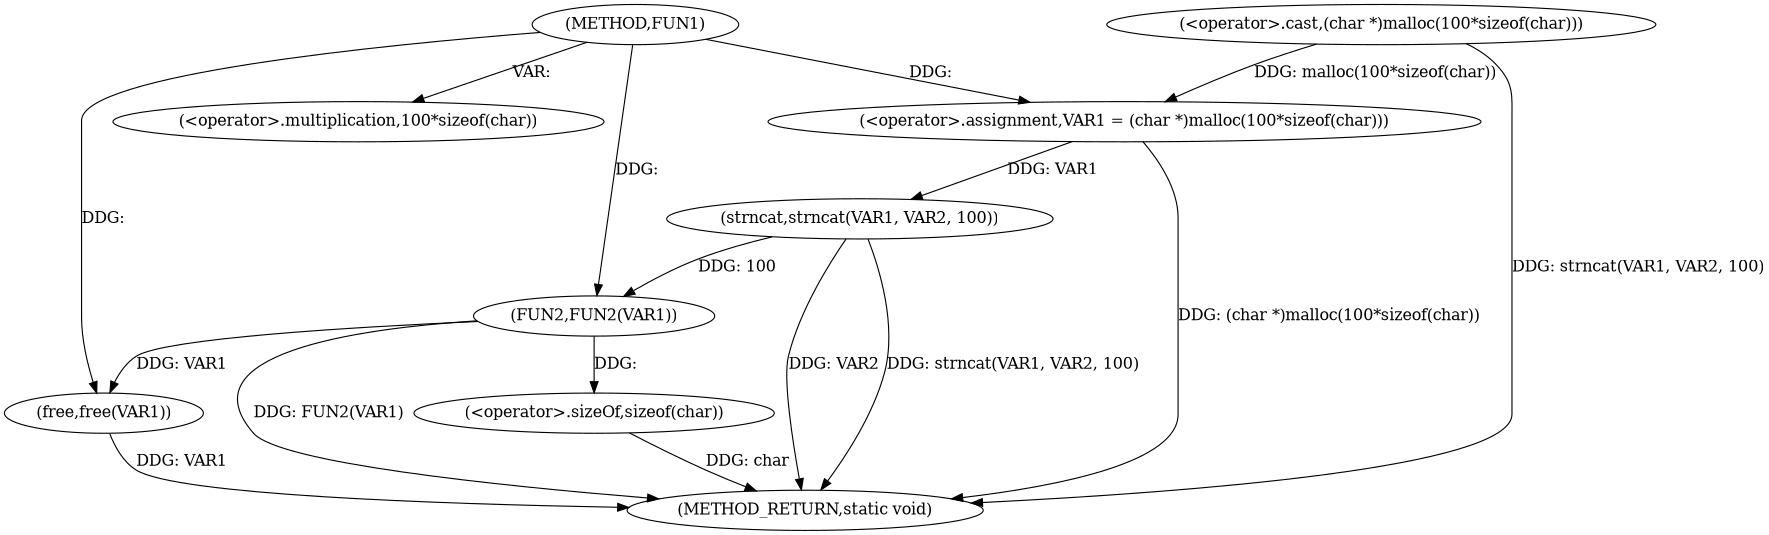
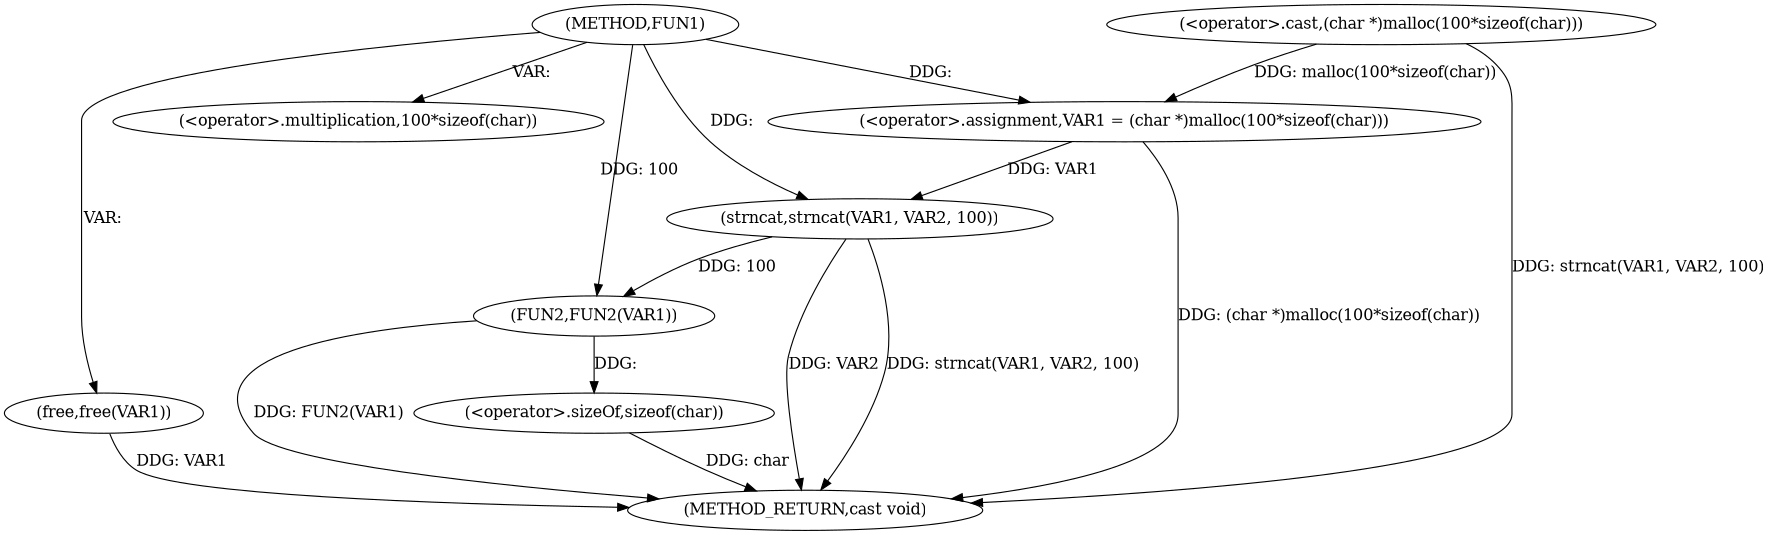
none -> (705, 136)
(639, 170) -> (639, 170)
(106, 219) -> (106, 219)
(289, 333) -> none
(805, 510) -> (805, 510)
